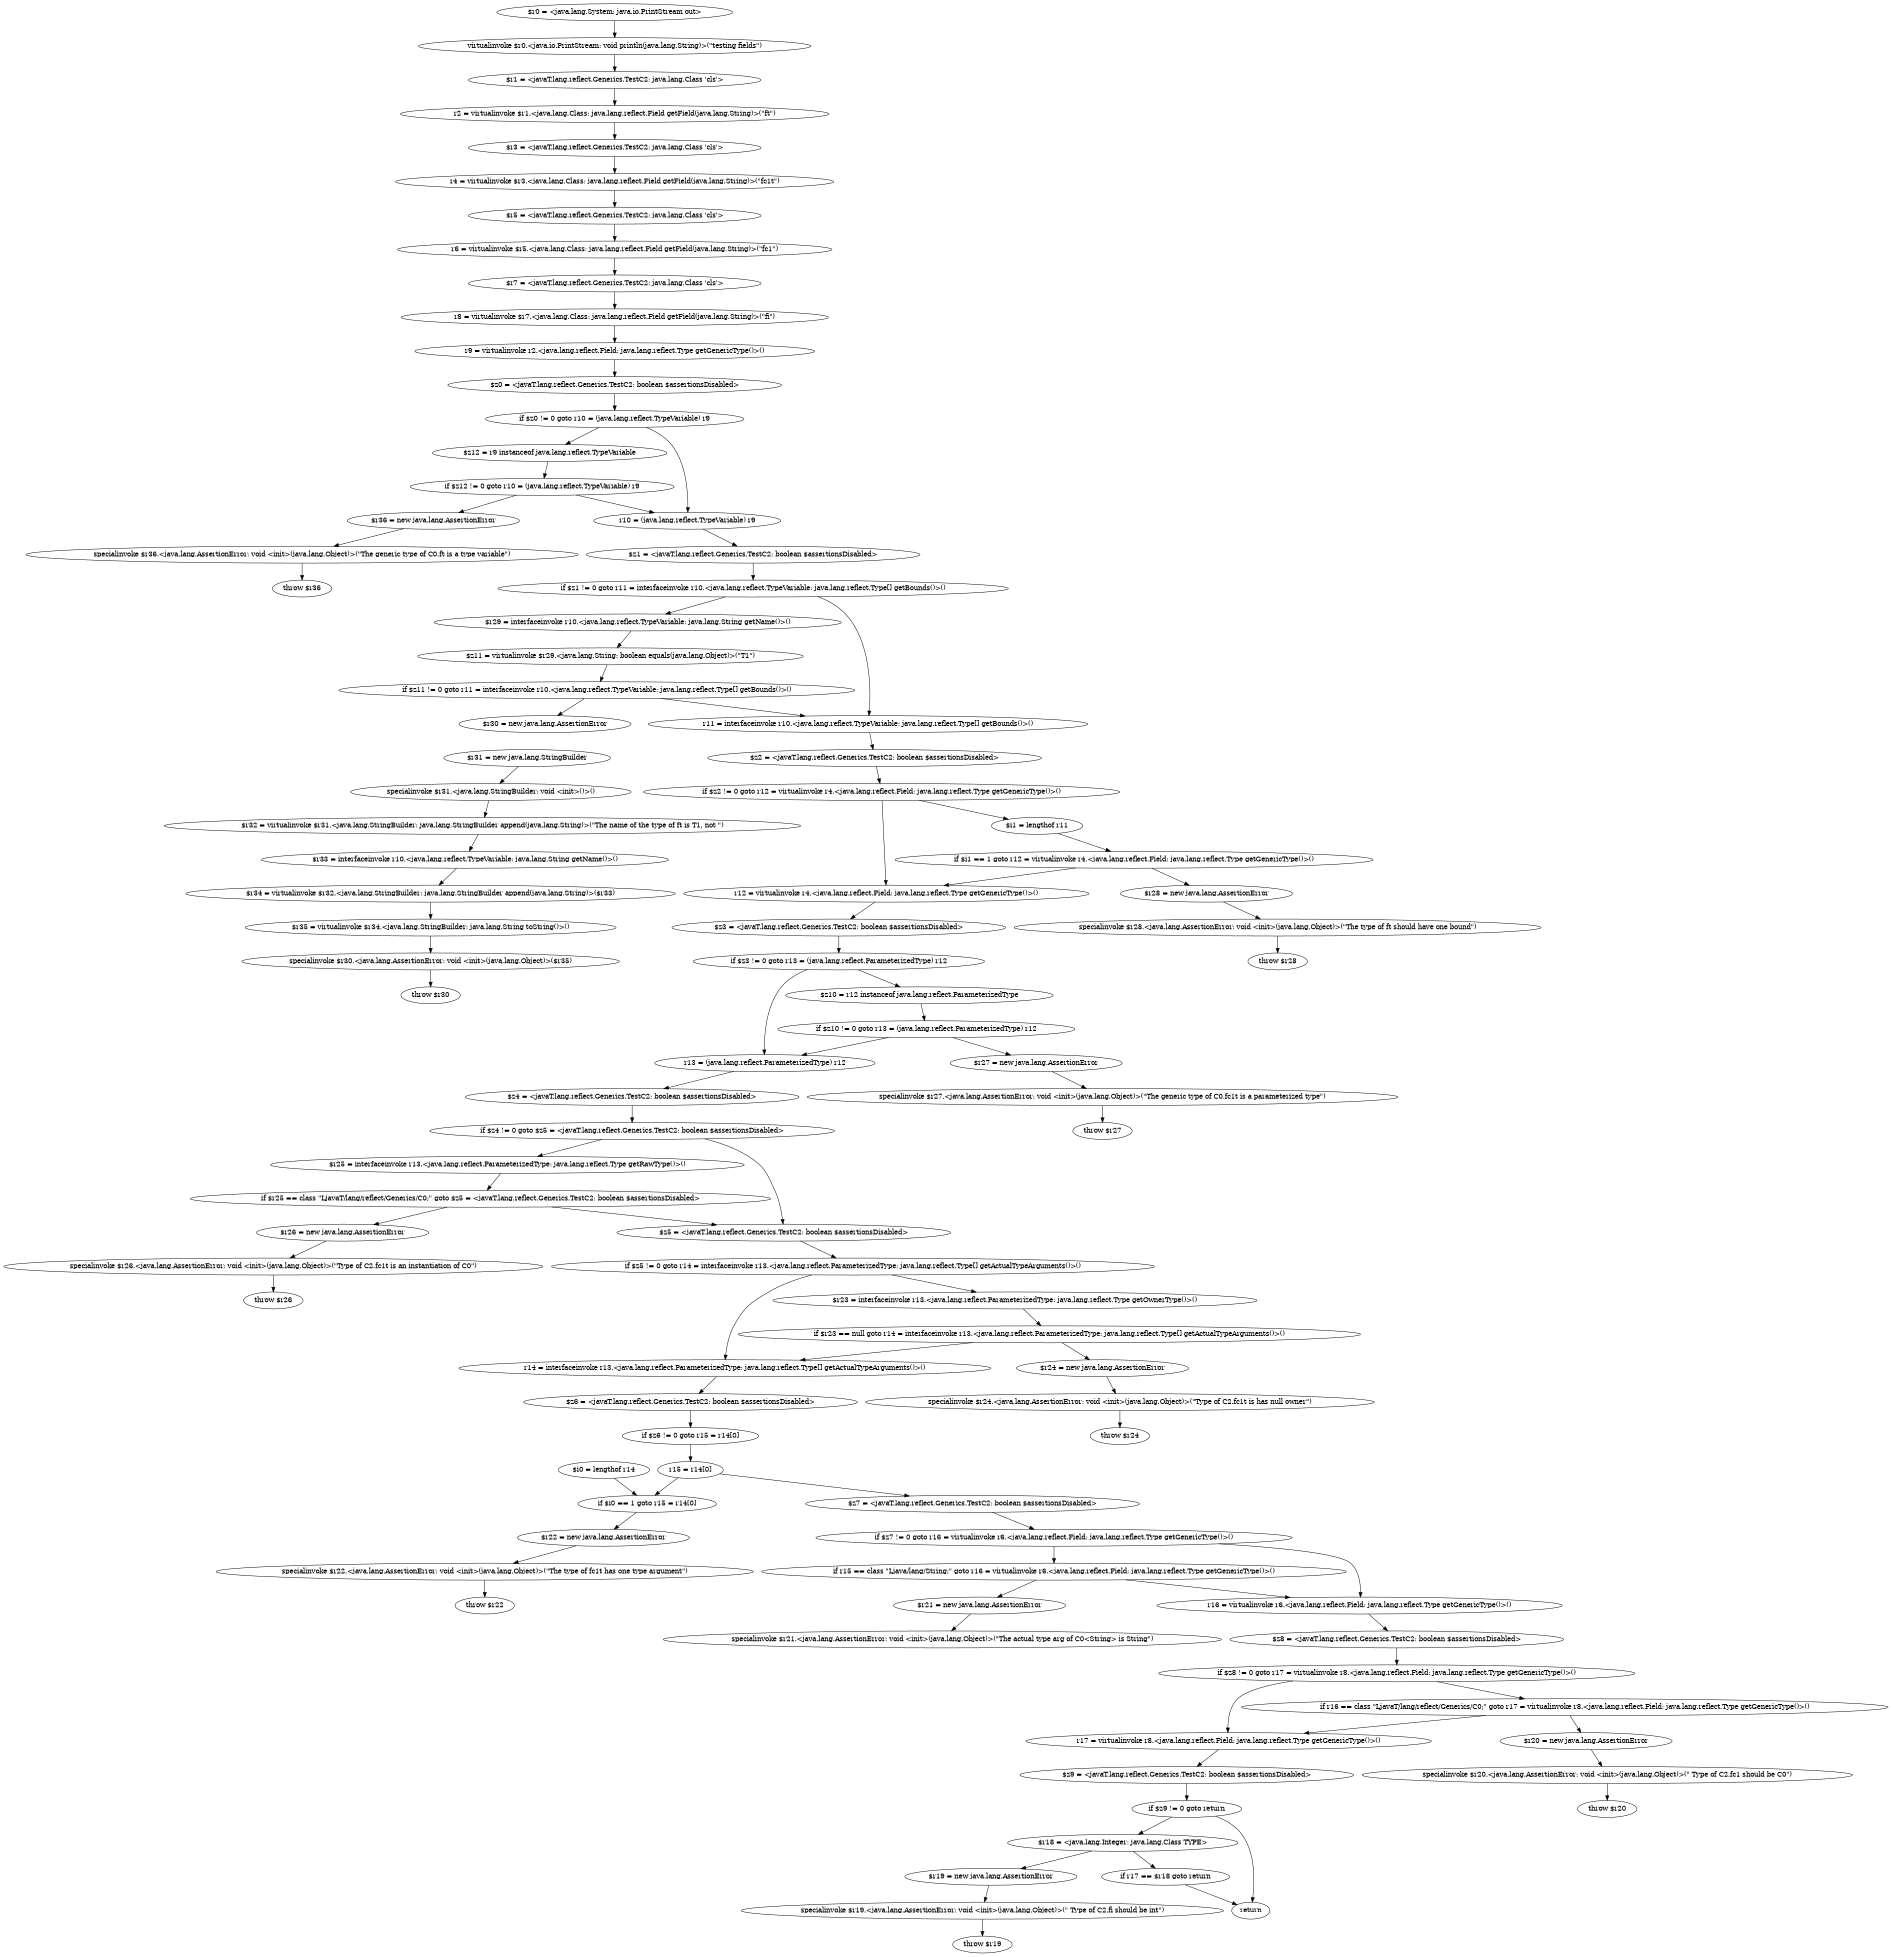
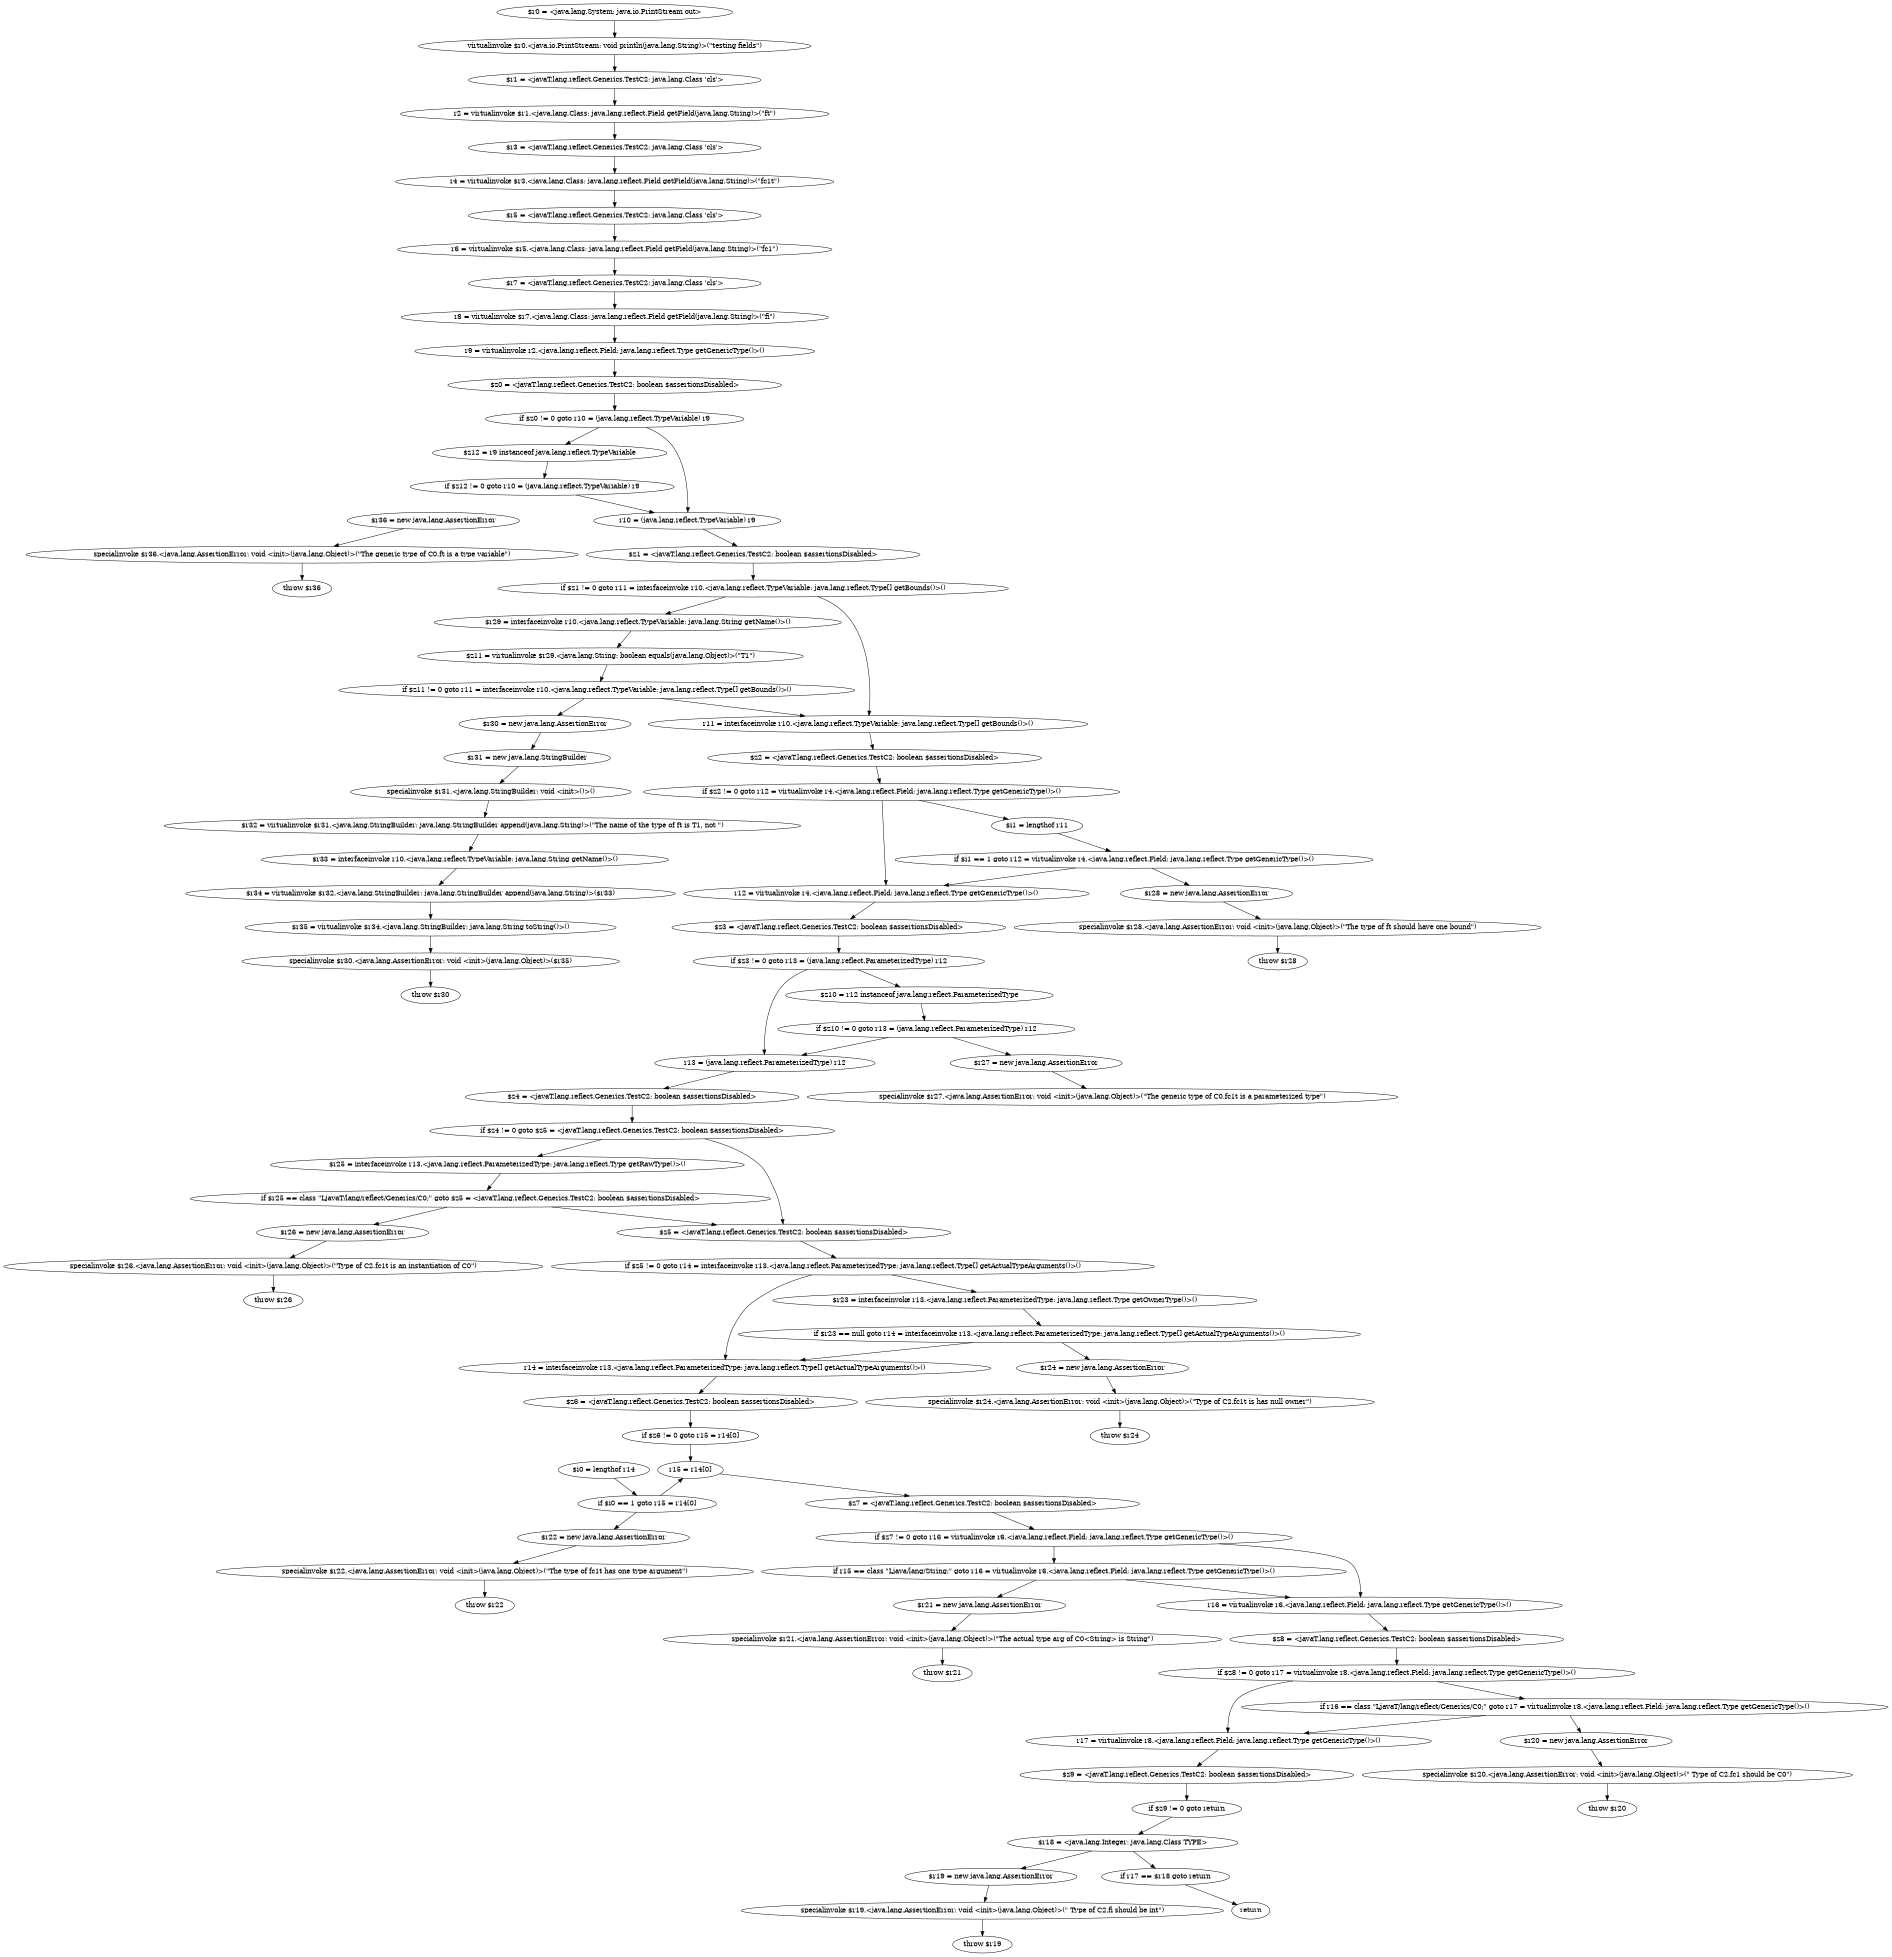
(490, 503) -> none
none -> (537, 739)
(1103, 1131) -> none
(668, 1485) -> (670, 1489)
none -> (942, 1673)
(1249, 1849) -> none
